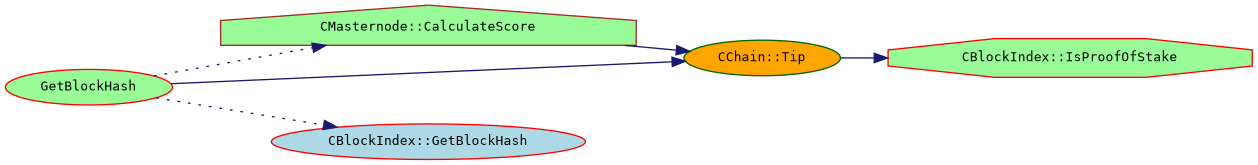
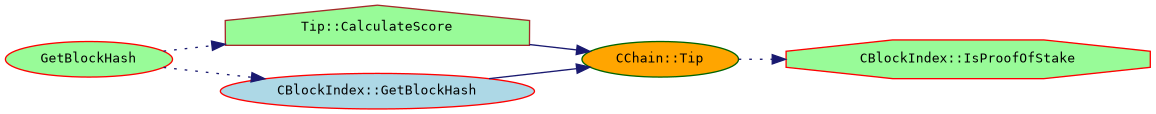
(428, 27) -> (377, 27)
(857, 58) -> (755, 59)
(422, 73) -> (533, 74)
